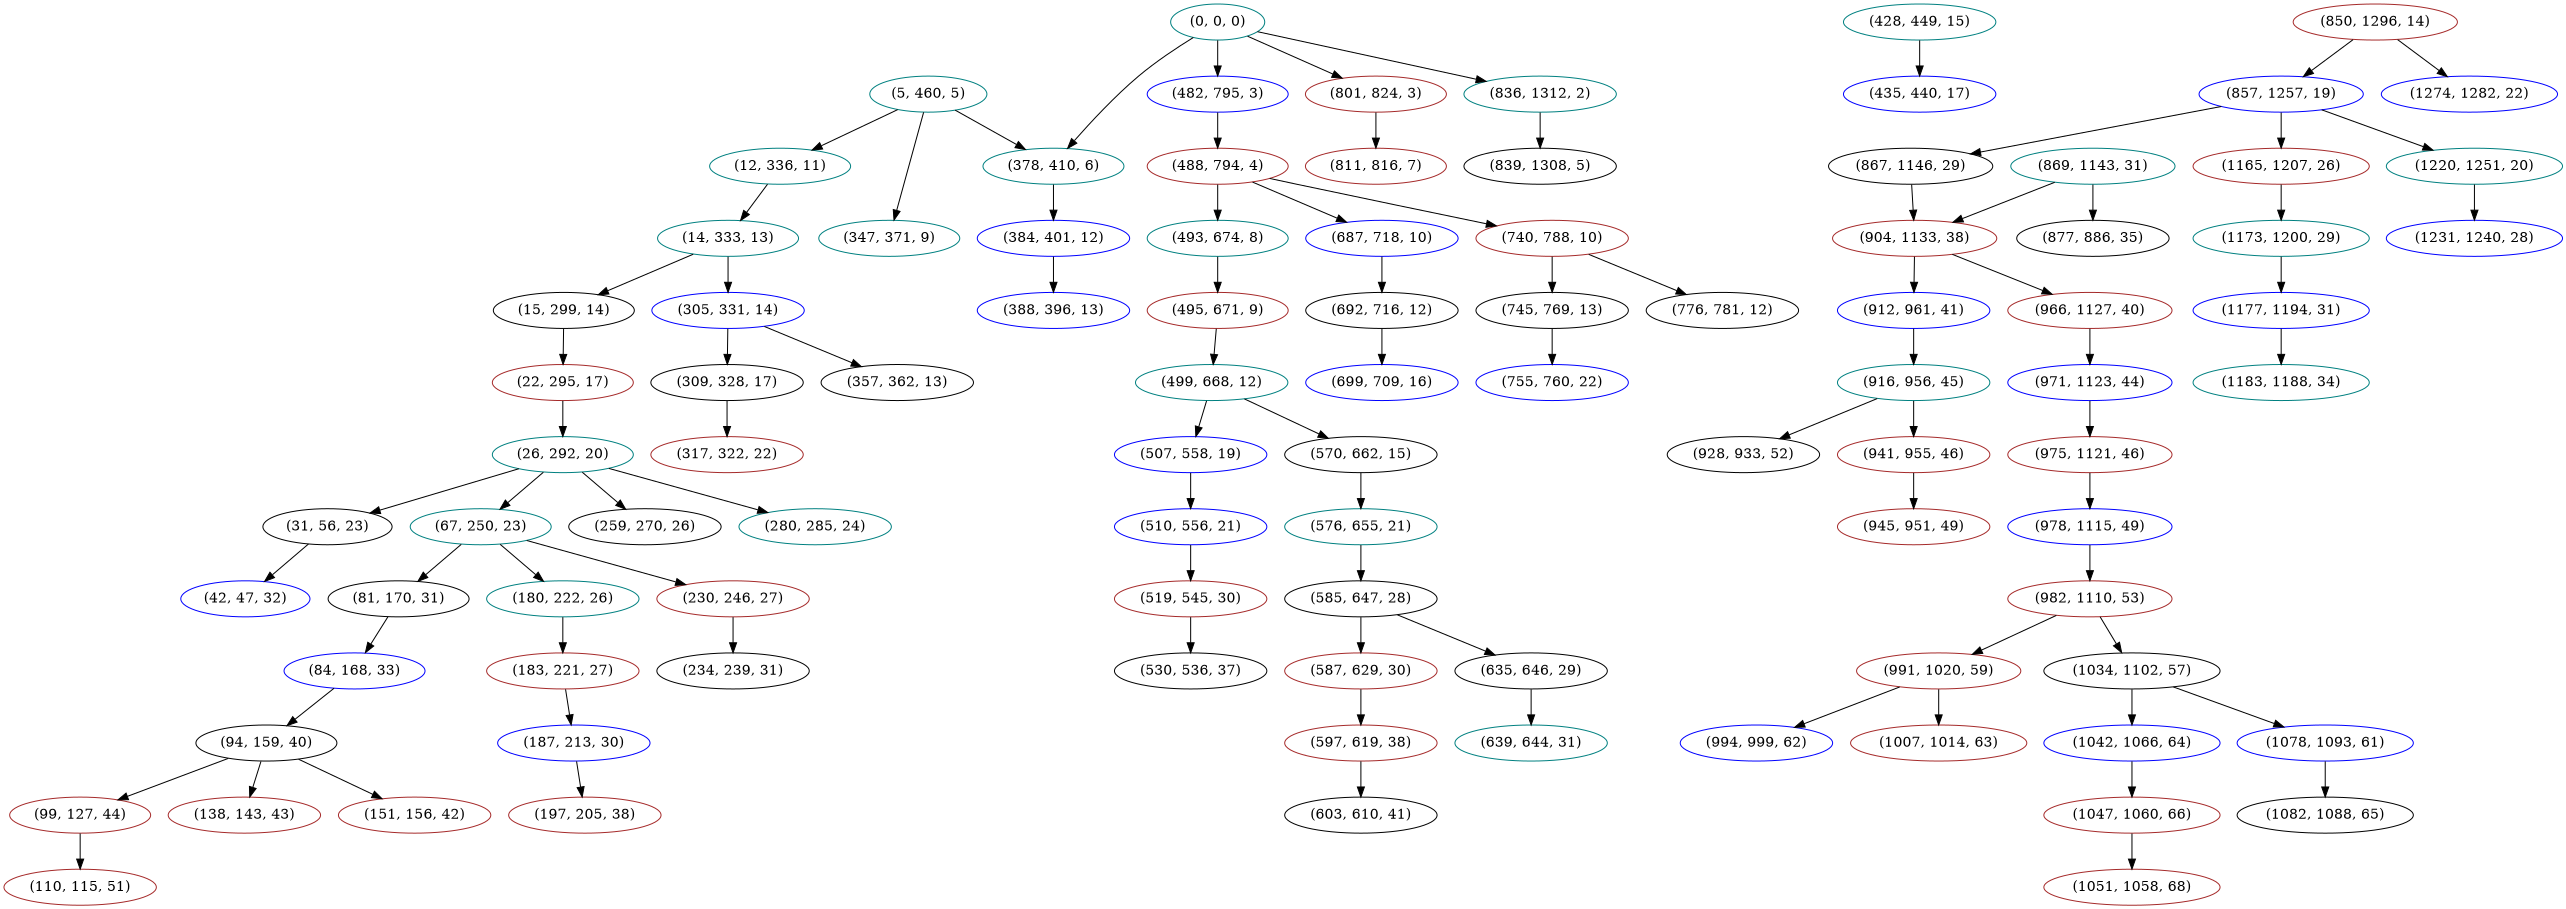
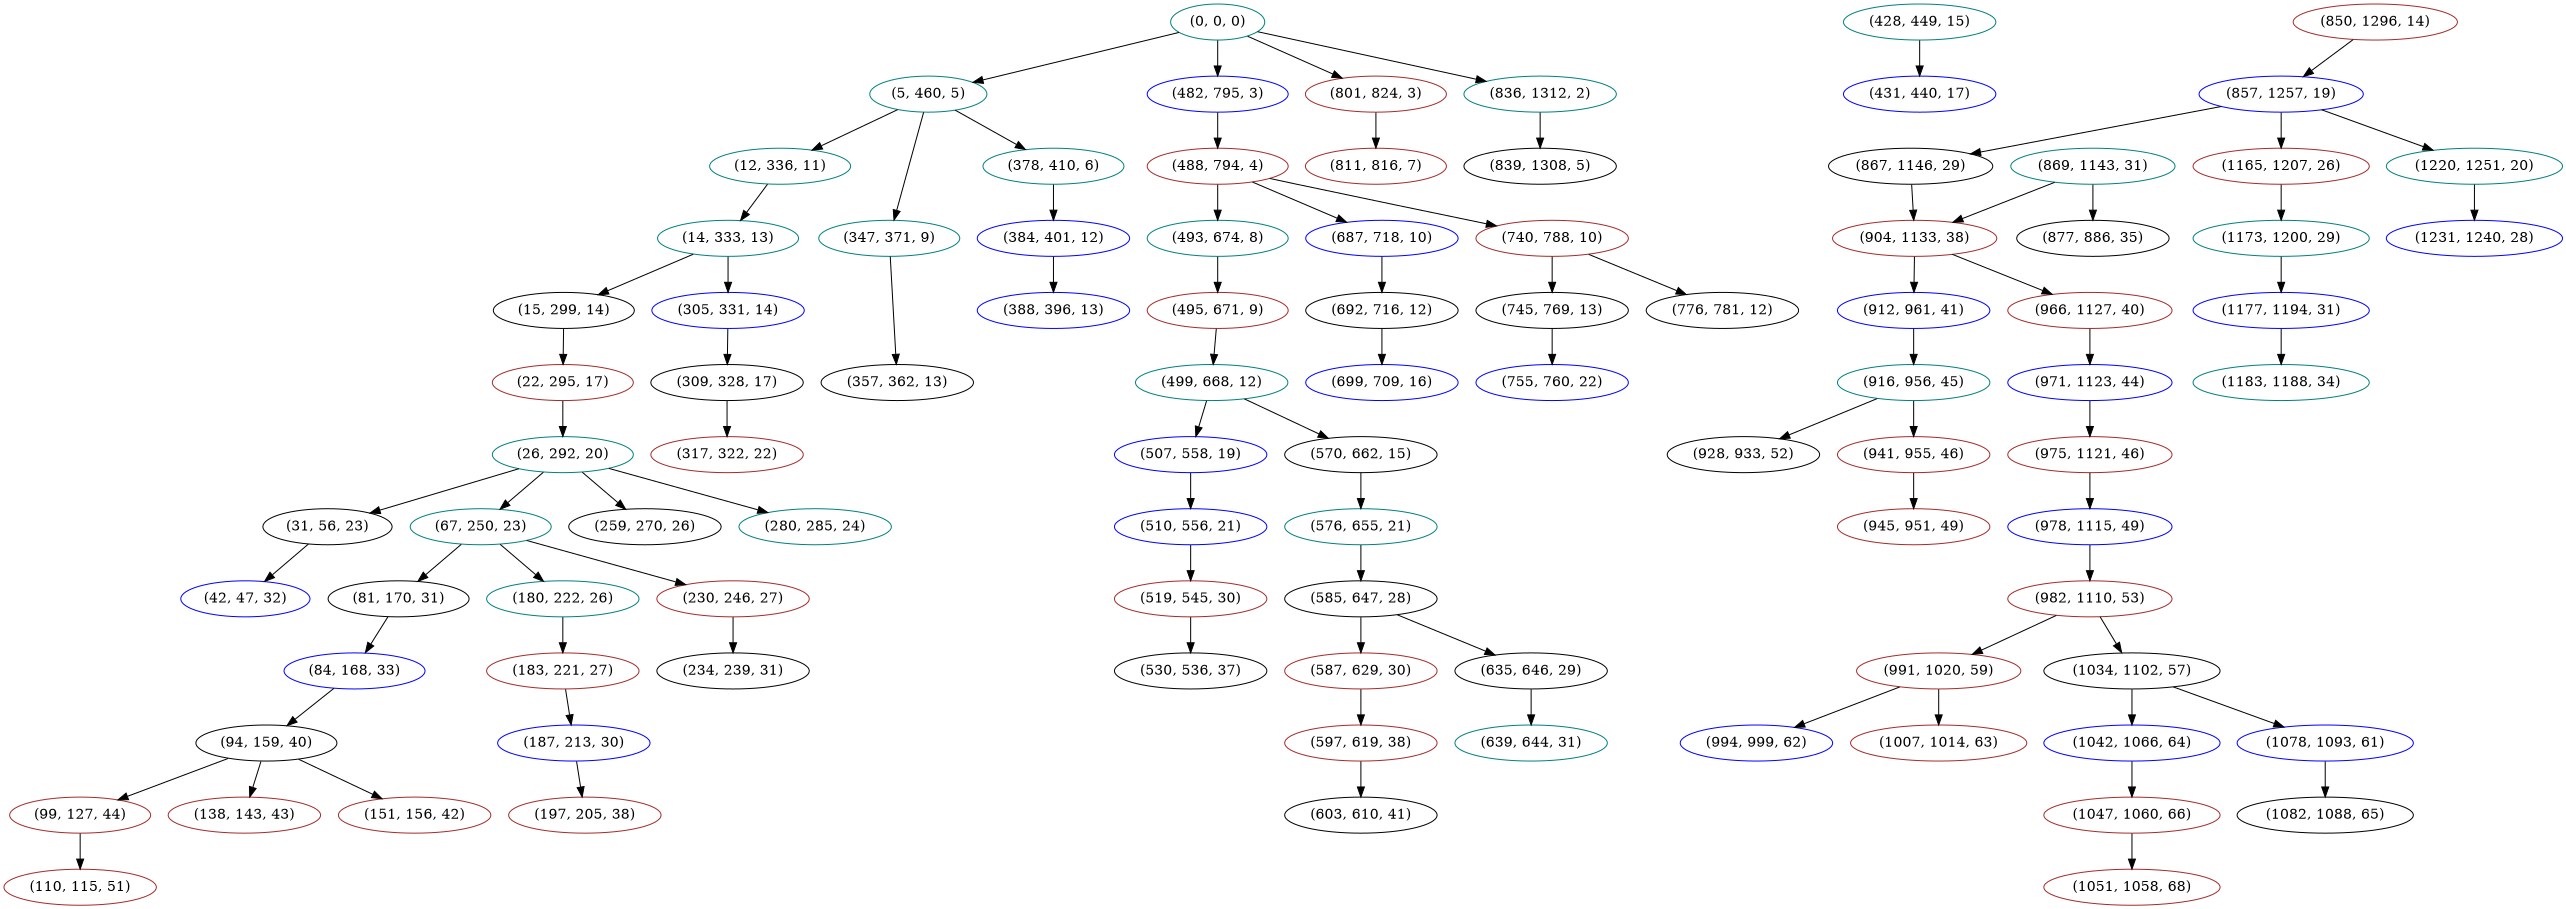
(1129, 84) -> (1081, 56)
(1920, 94) -> (1920, 94)
(2469, 94) -> none
(808, 345) -> (893, 305)
